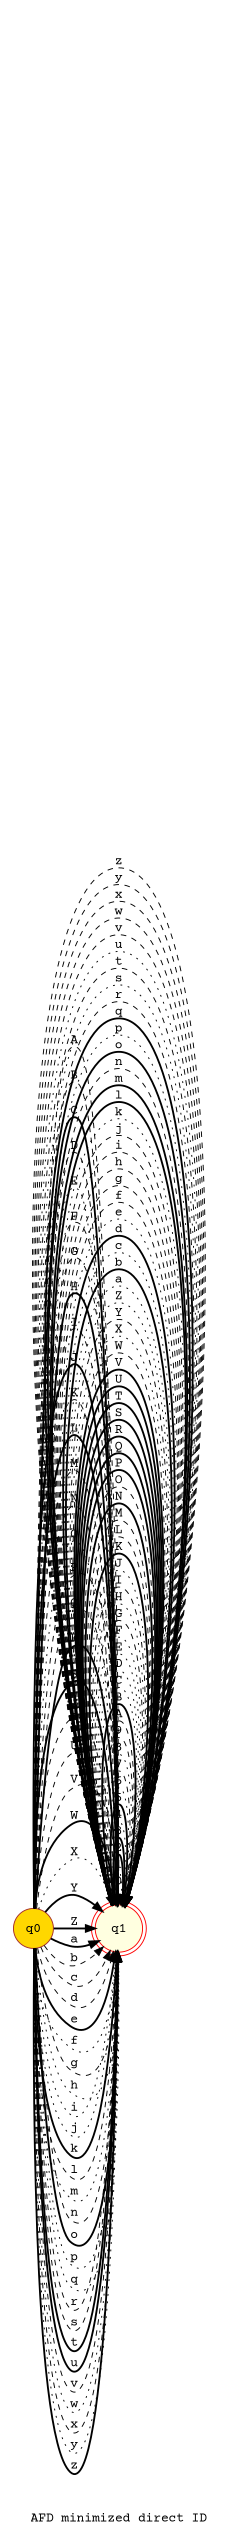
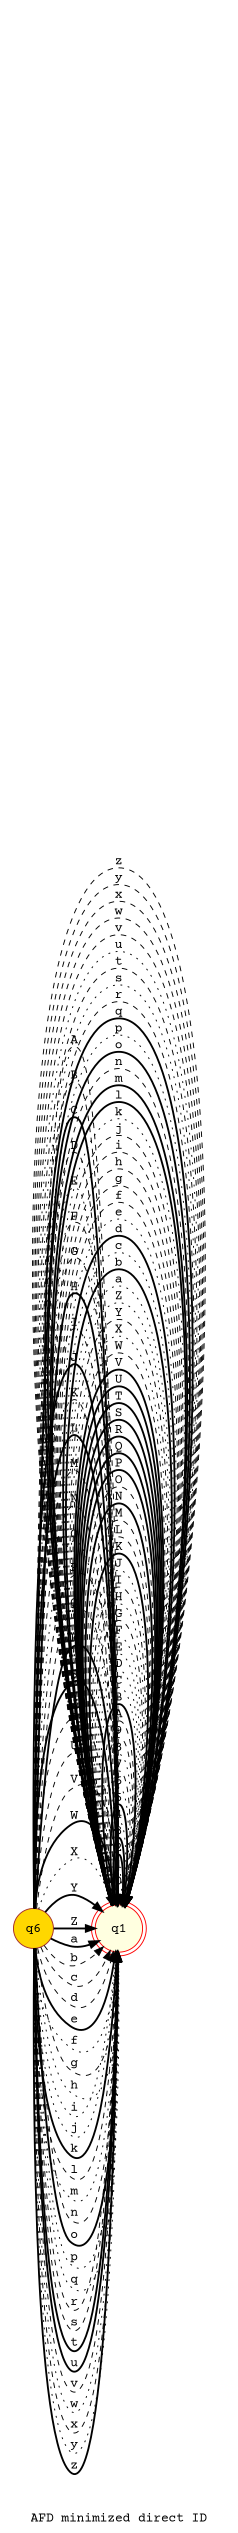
(33, 1928) -> (33, 1928)
